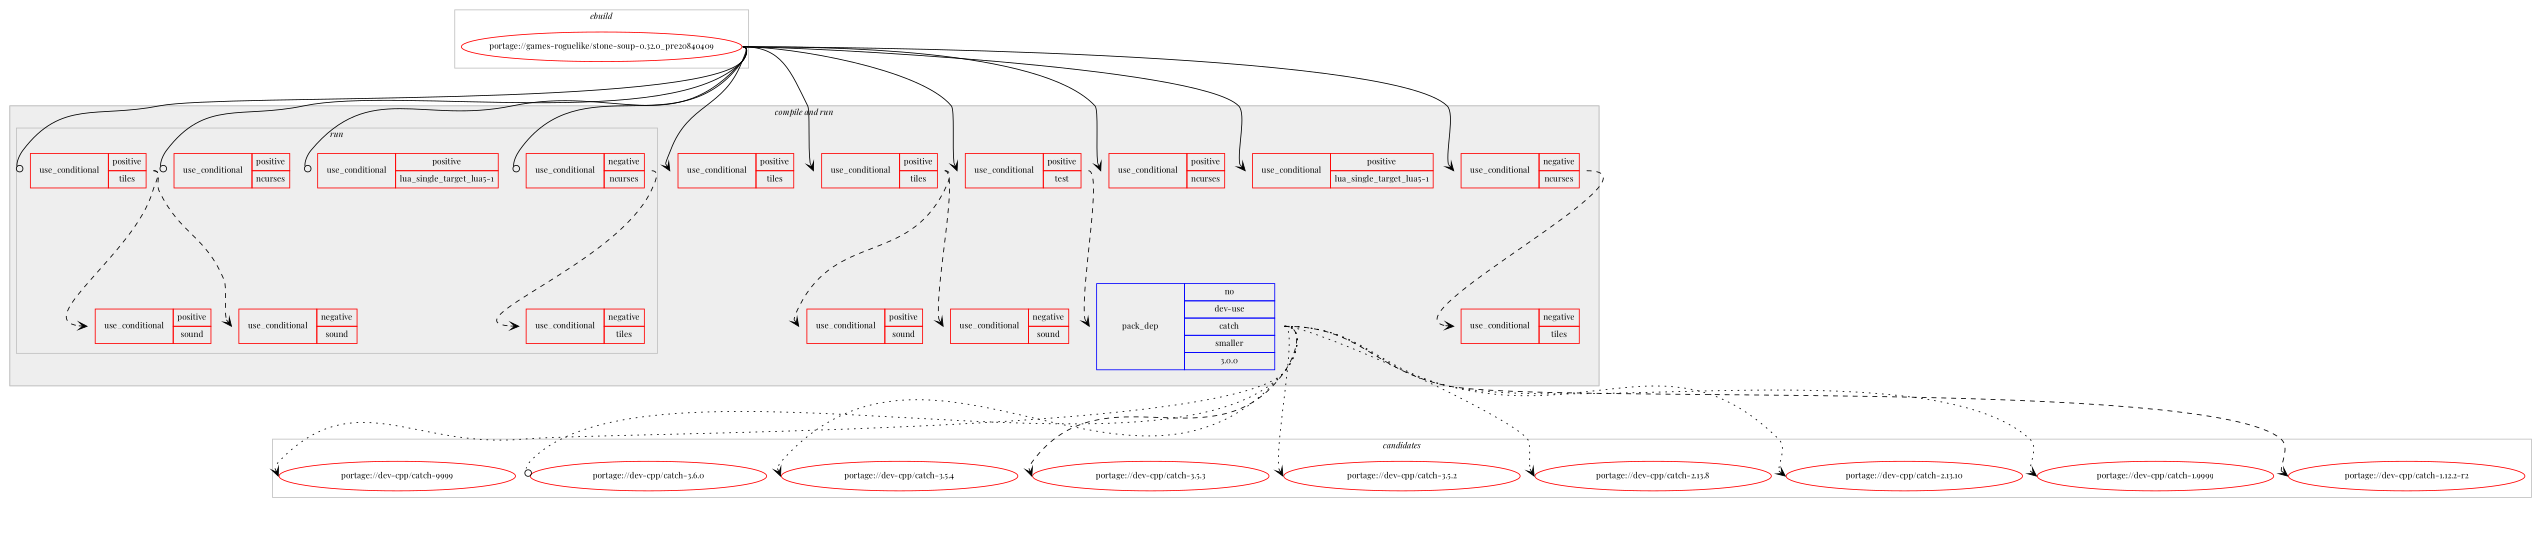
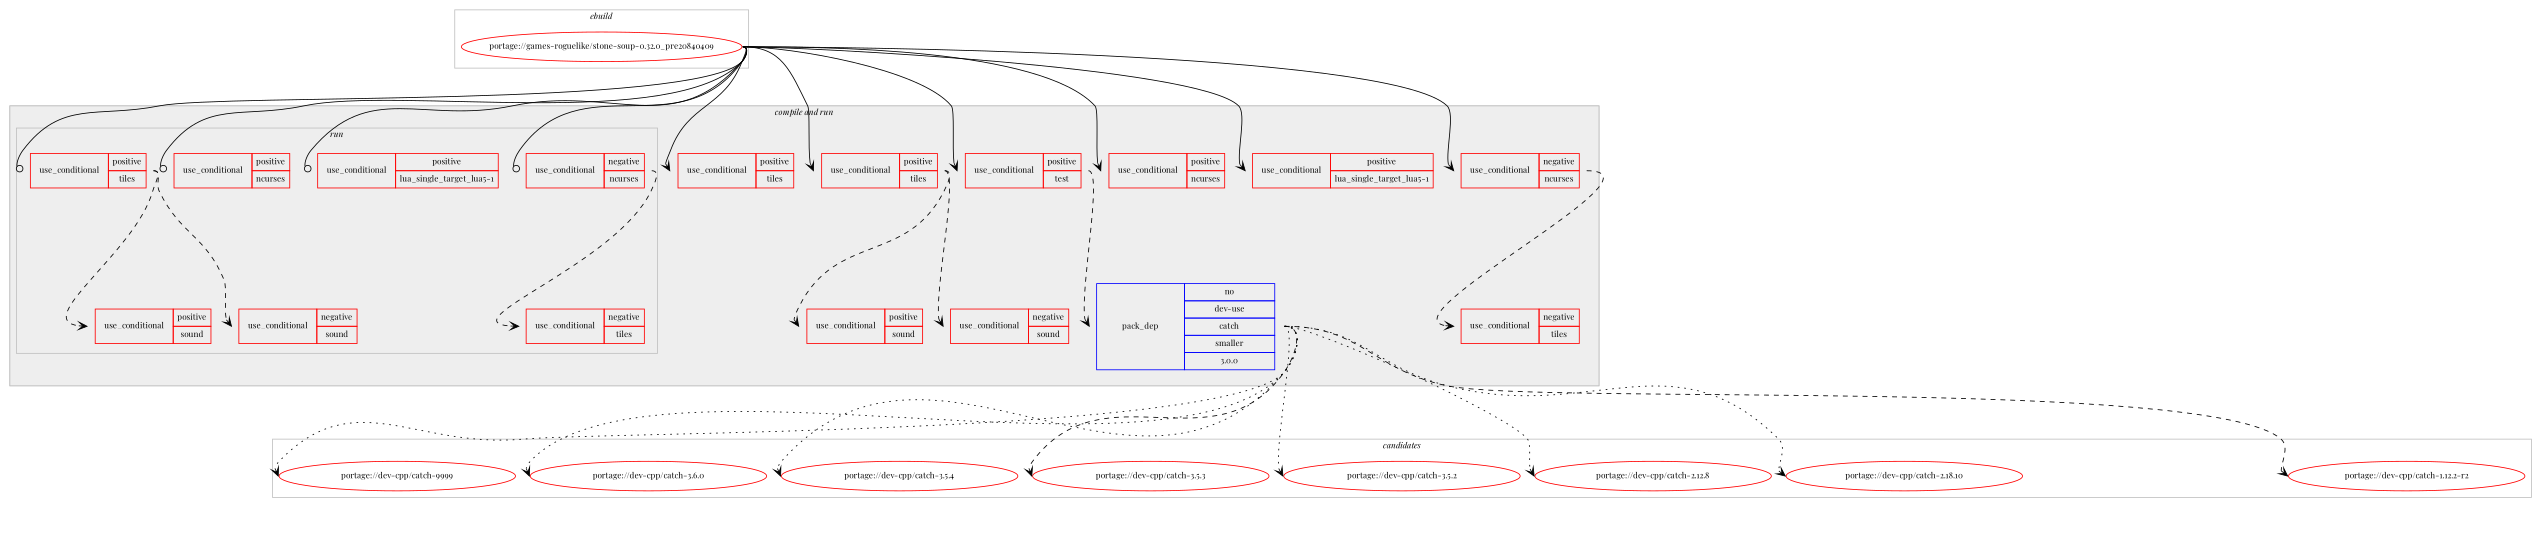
(827, 414) -> (827, 414)
(1653, 476) -> (1653, 476)
(1904, 476) -> (1904, 476)
(2156, 476) -> none
